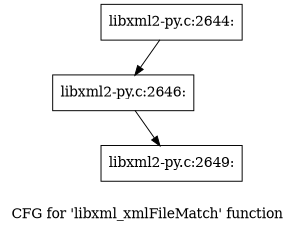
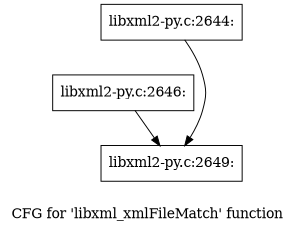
(150, 54) -> (205, 88)
